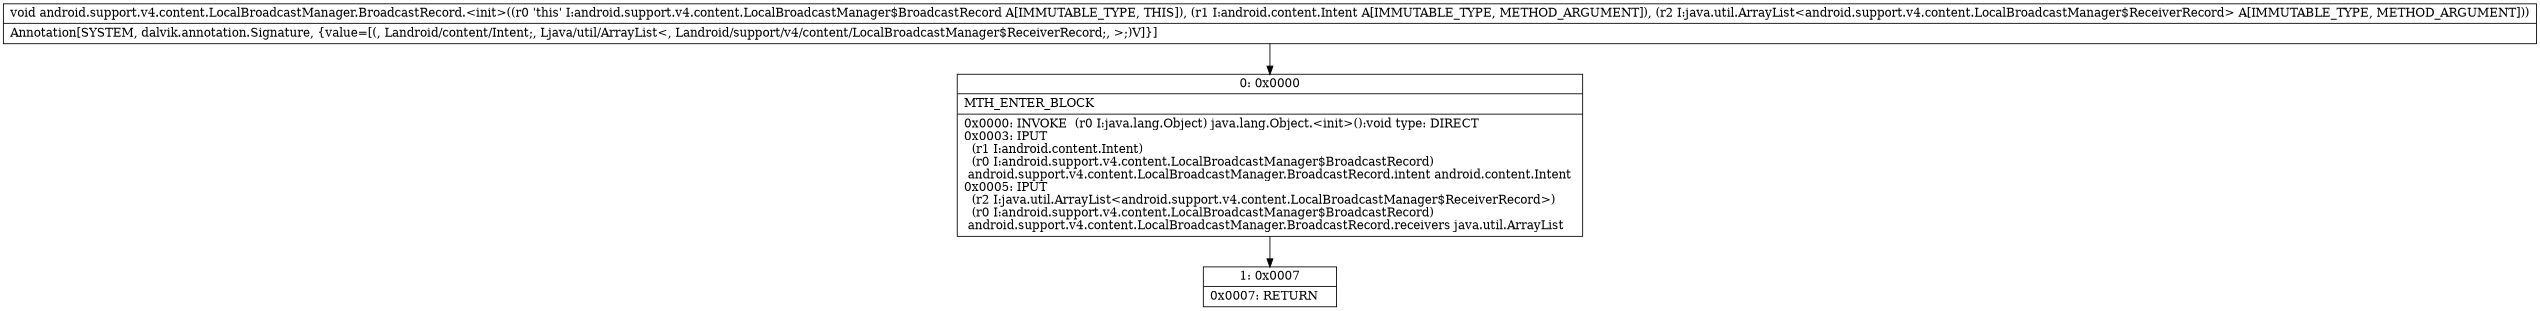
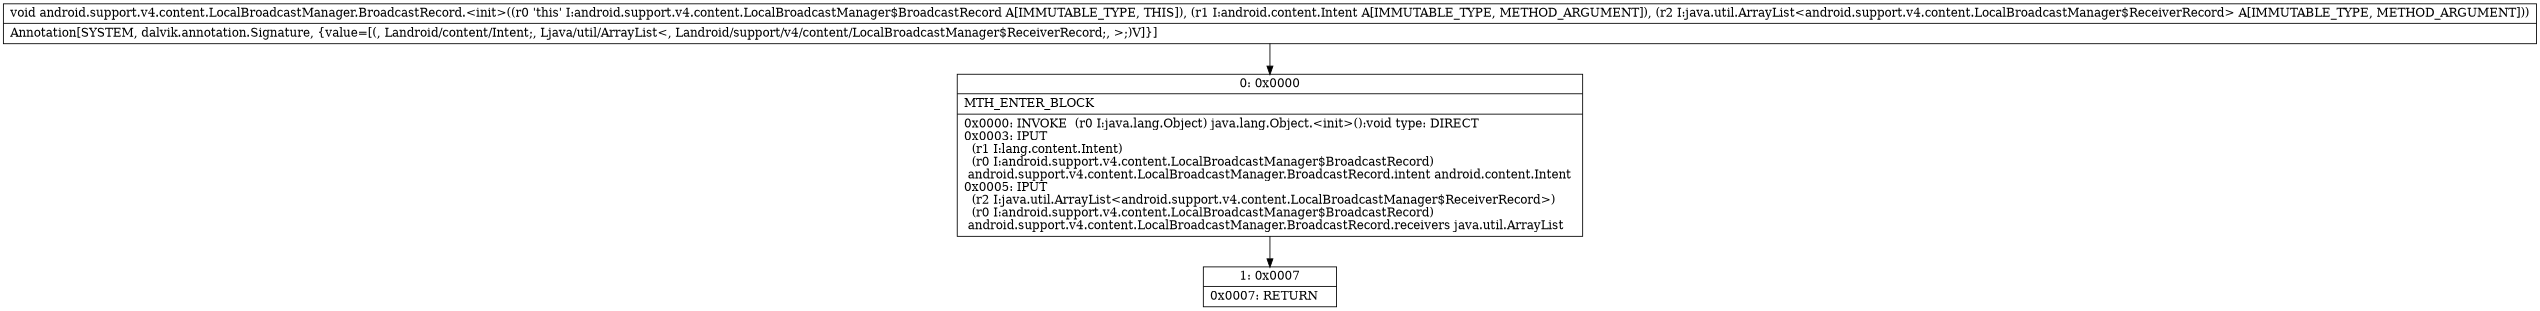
(1054, 149) -> (1043, 149)
